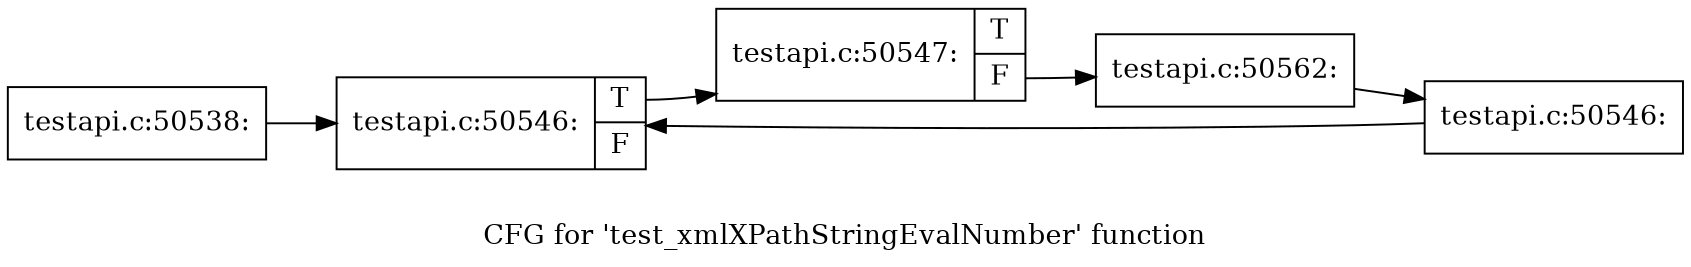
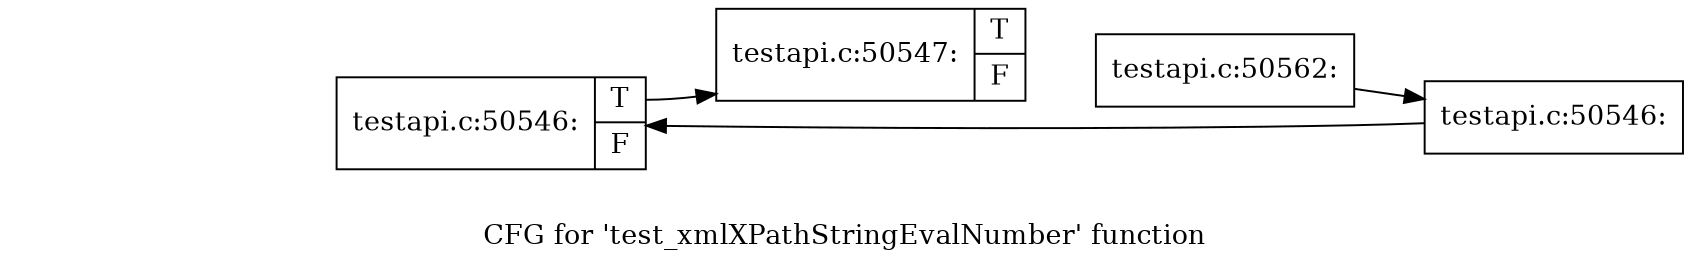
(1051, 78) -> none
(137, 123) -> none
